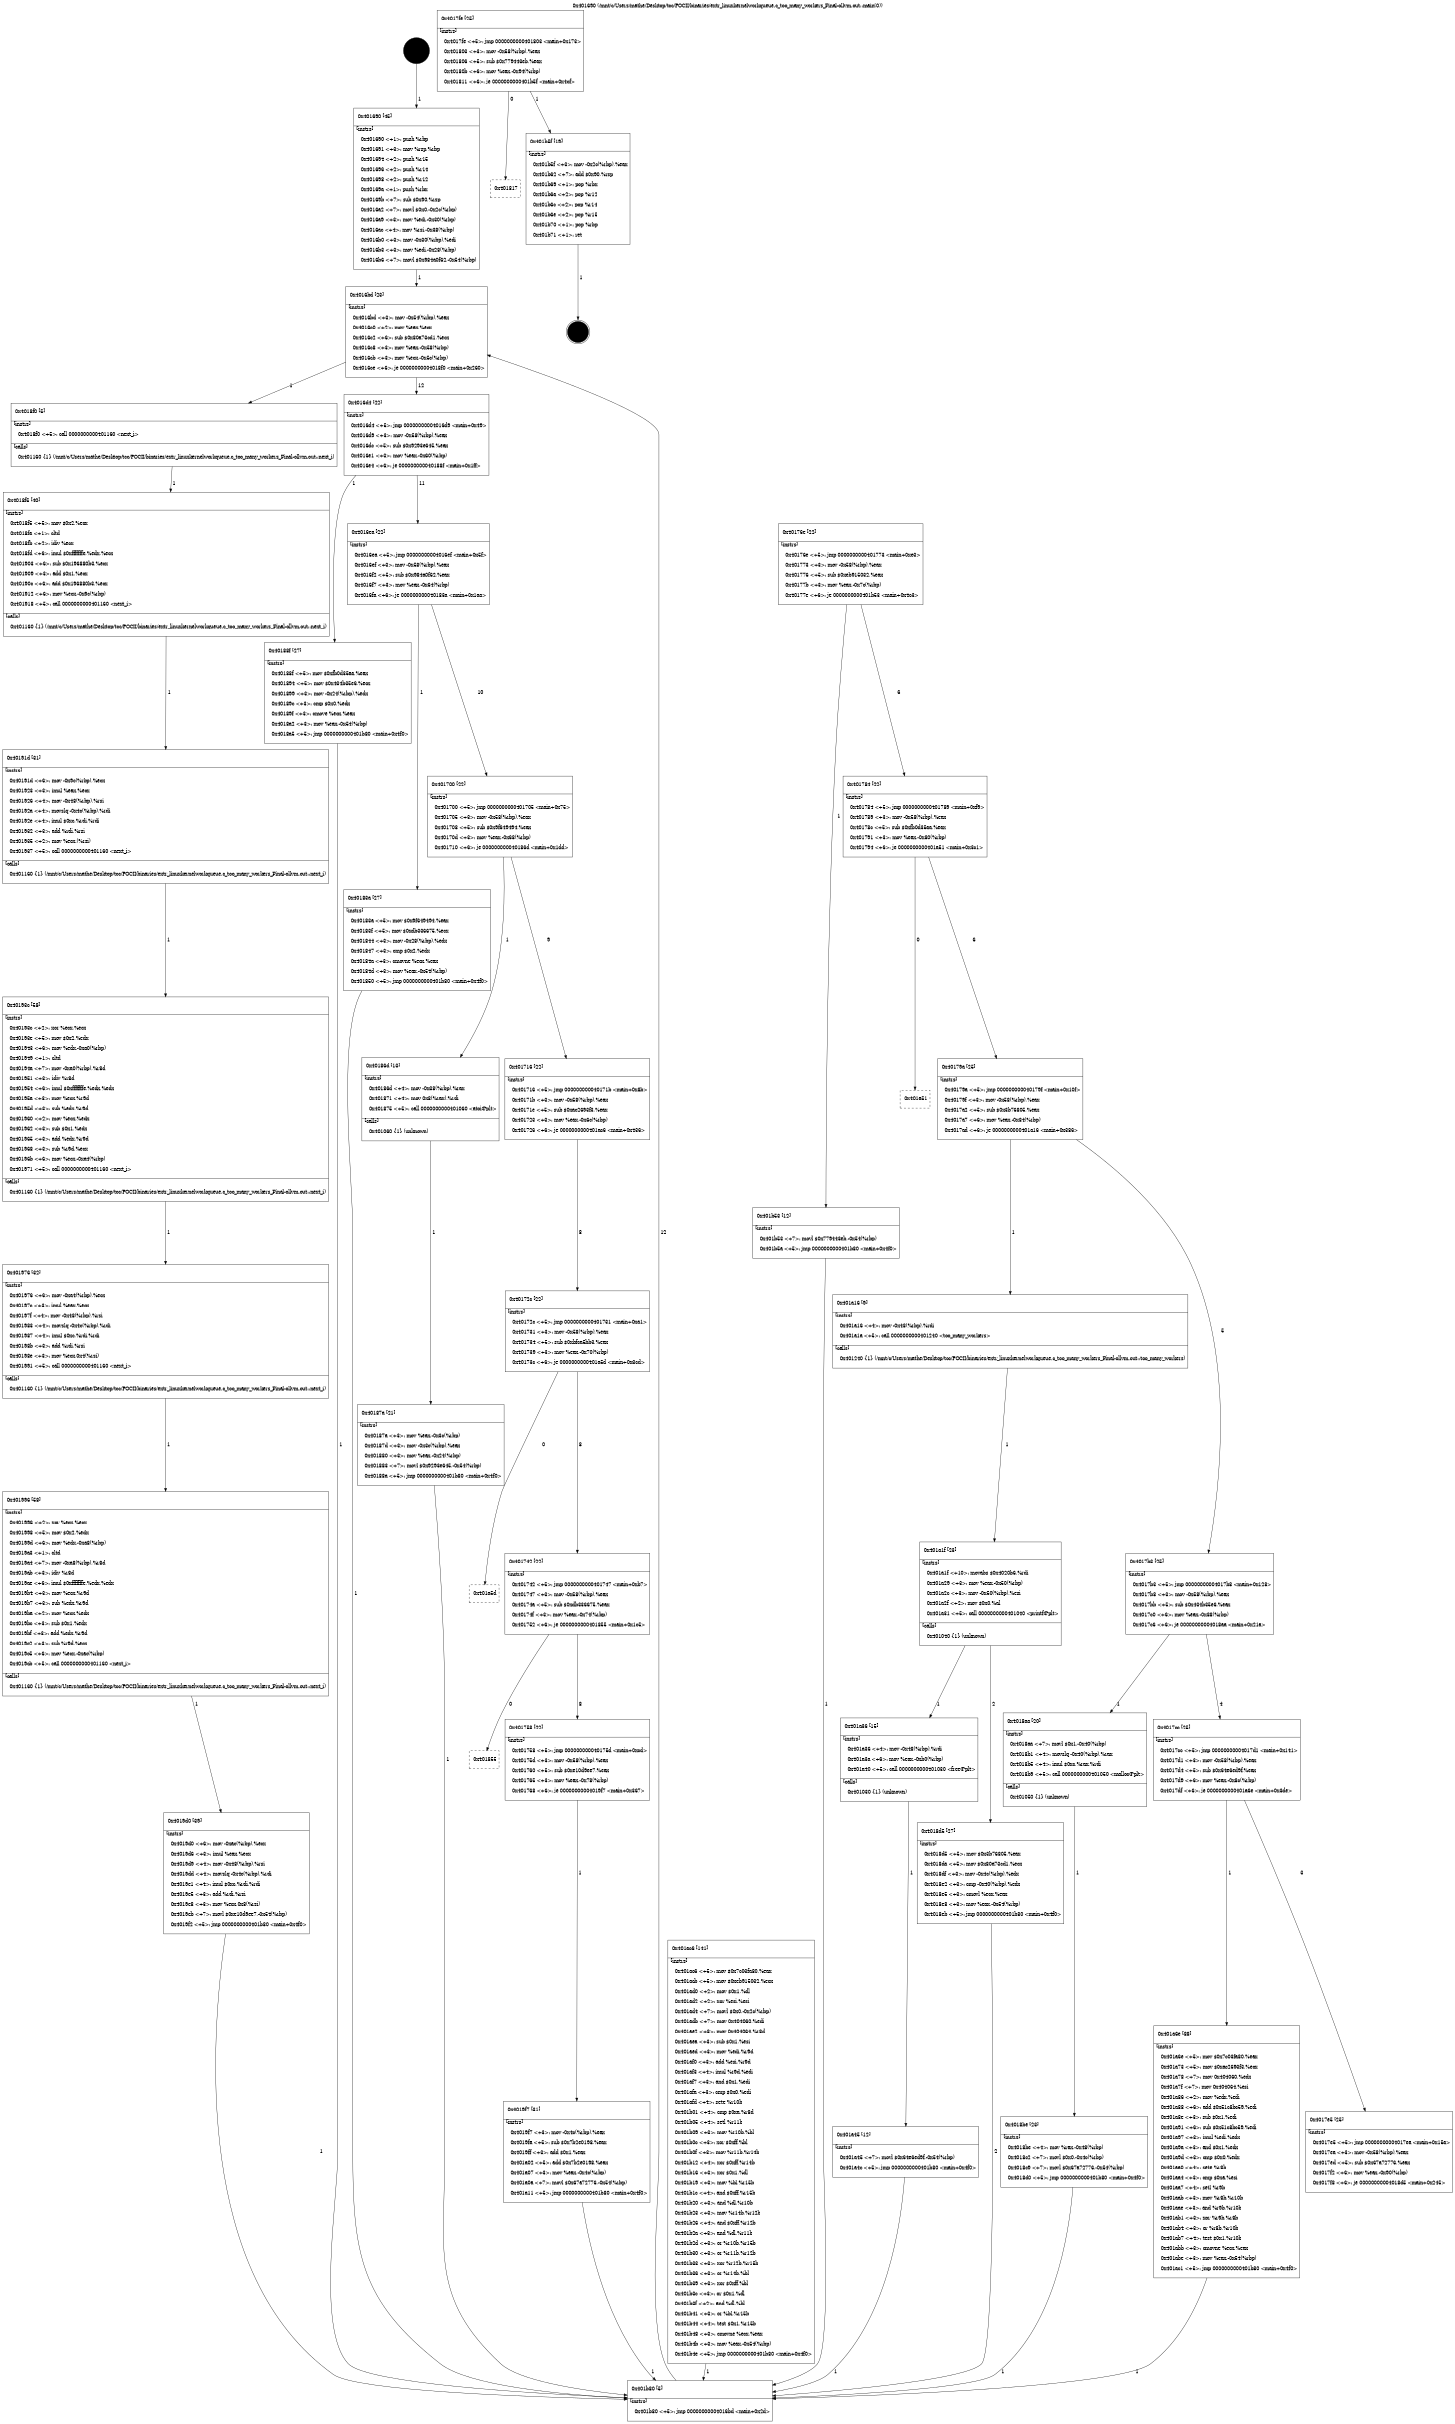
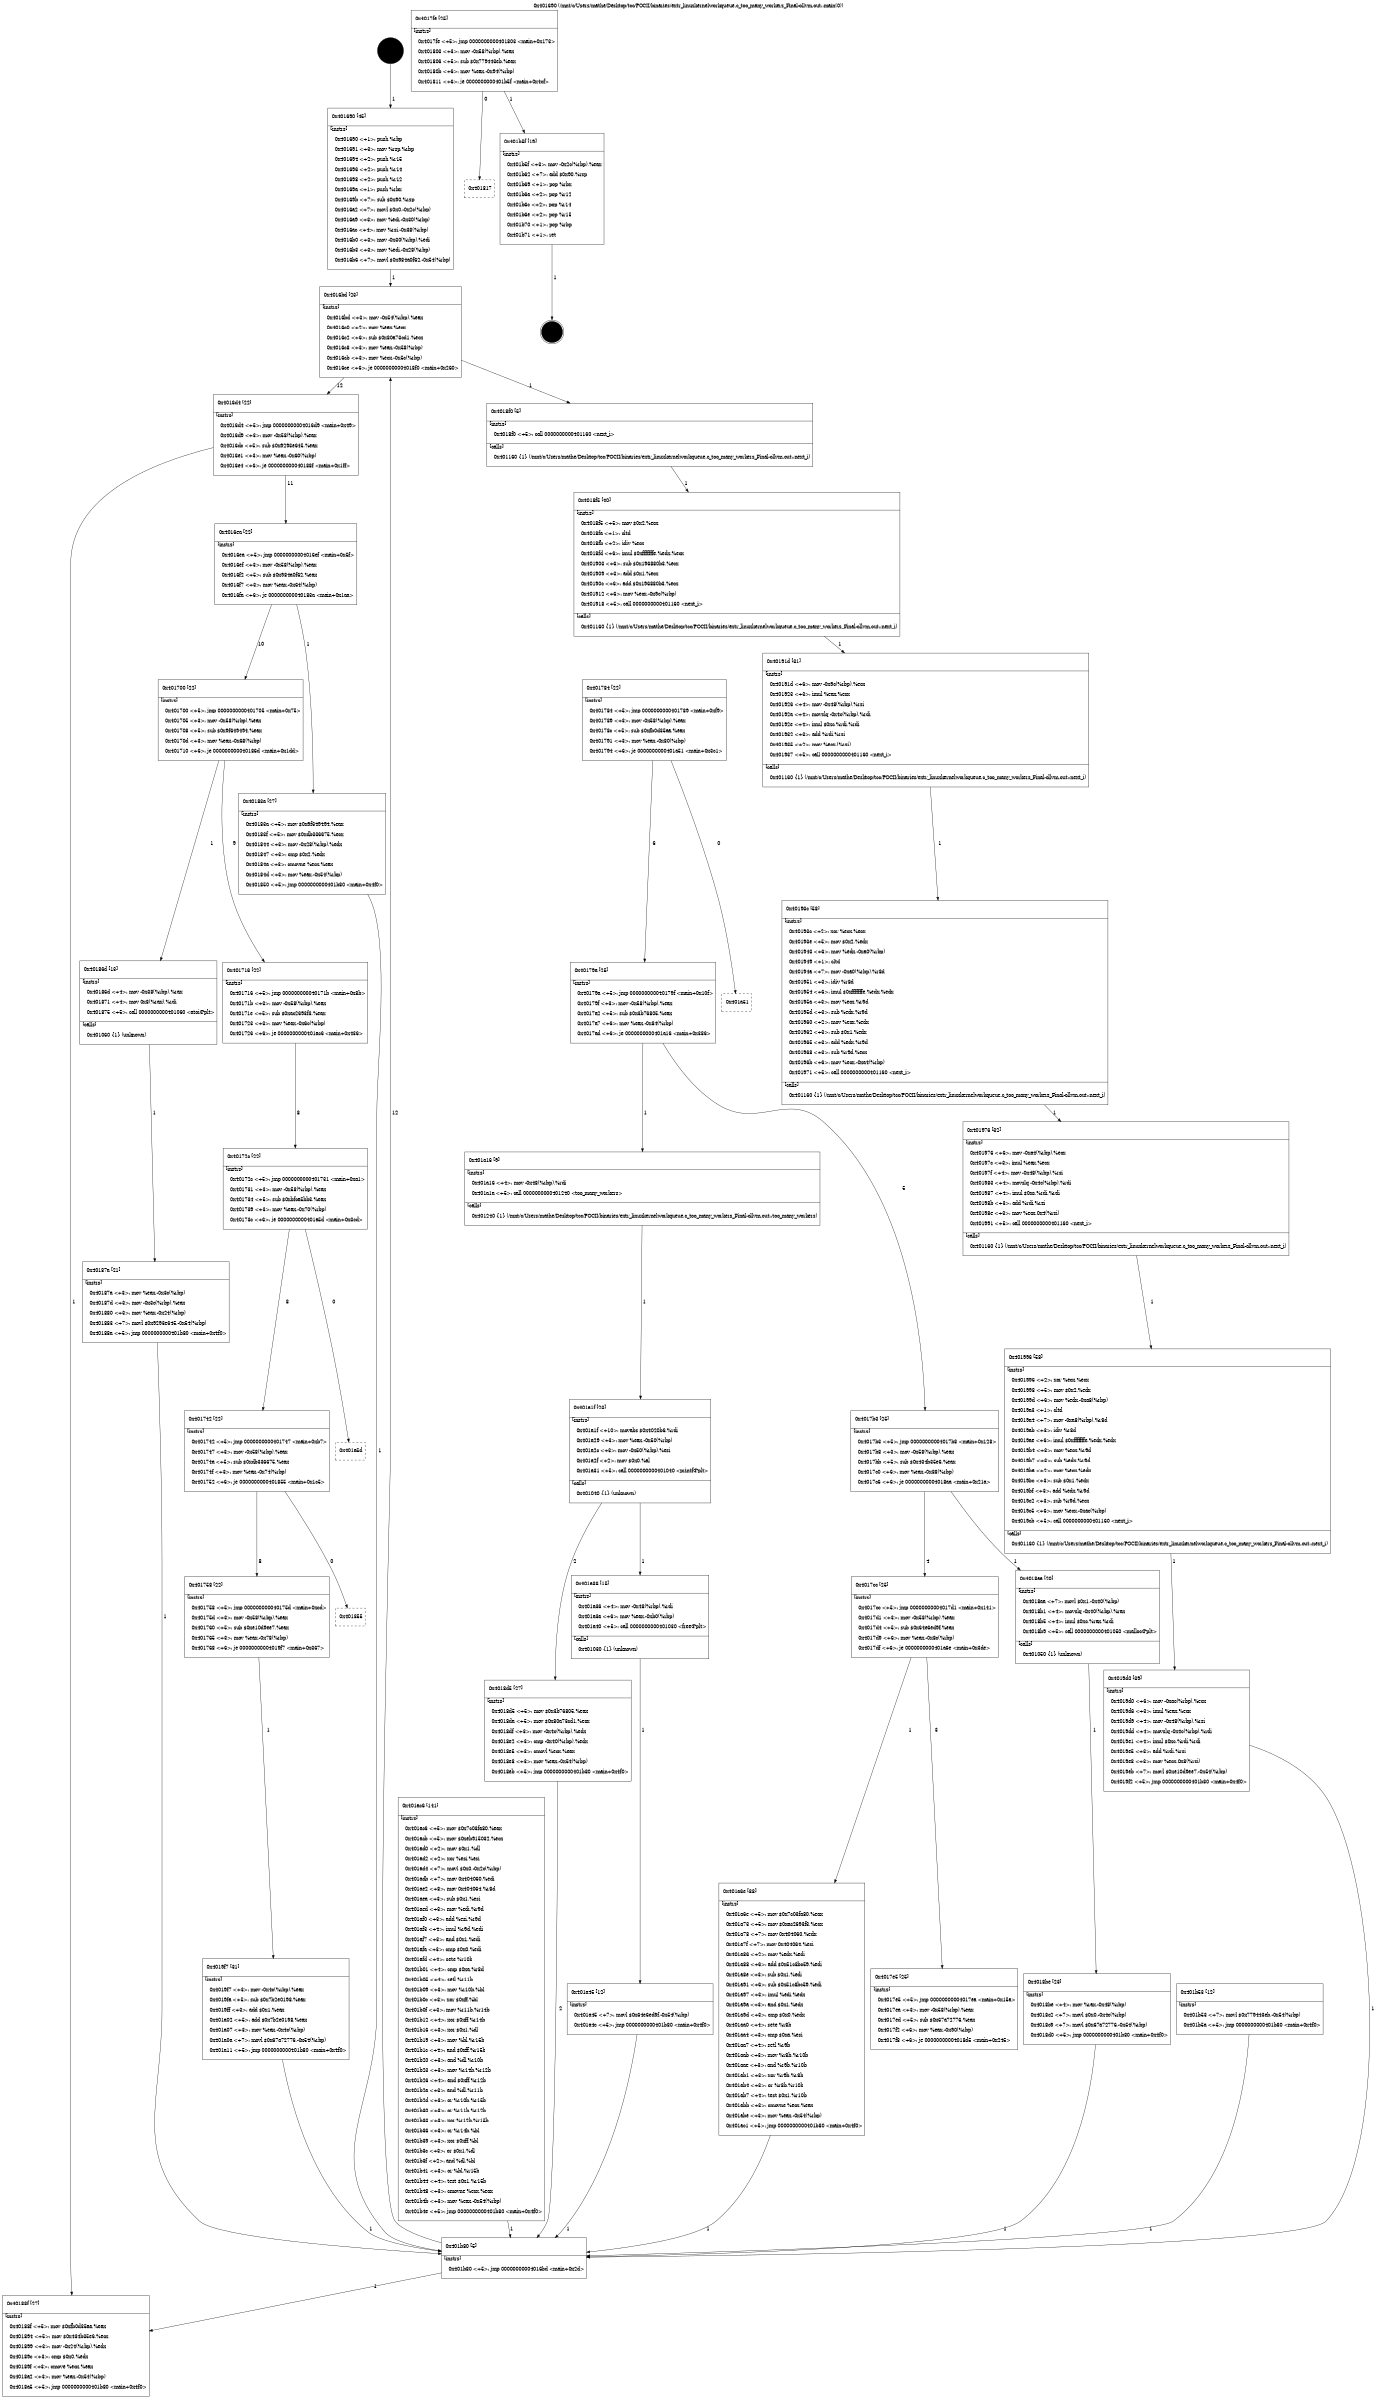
(851, 564) -> none
(338, 1695) -> (297, 2302)
